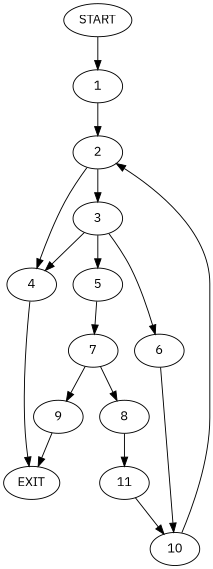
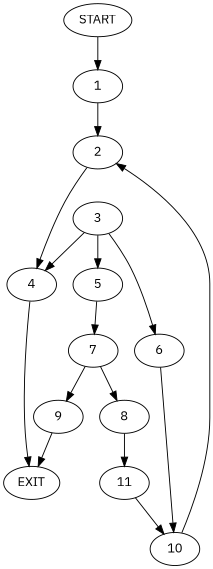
(98, 181) -> none
